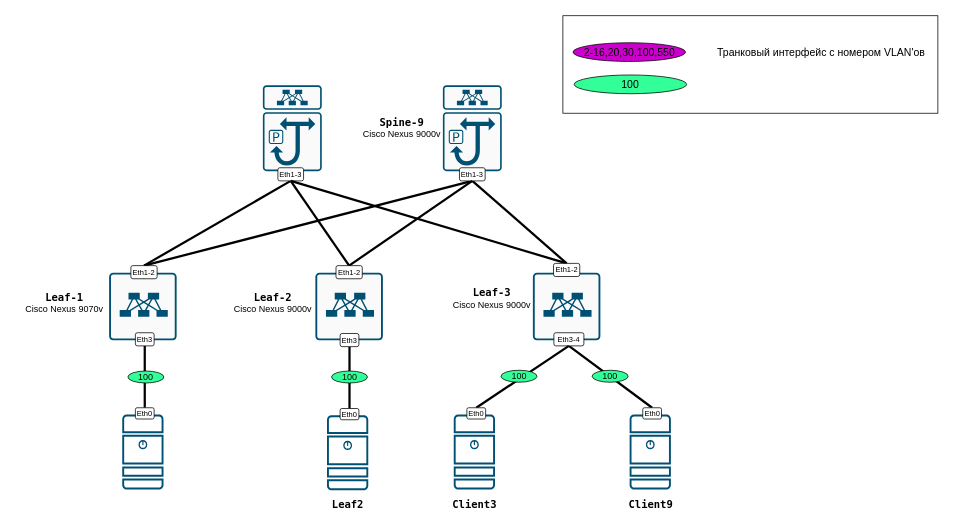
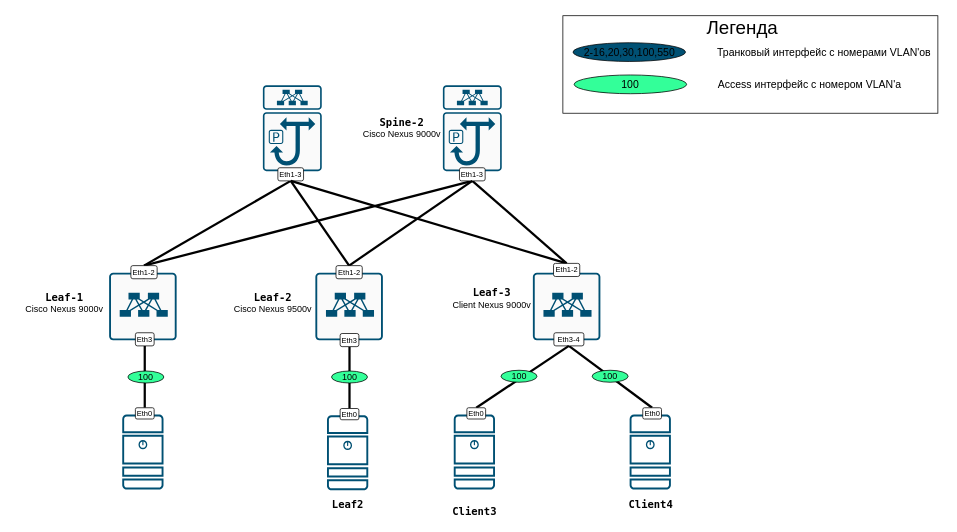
none -> (742, 27)
(629, 52) -> (629, 52)
(819, 52) -> (822, 52)
none -> (818, 85)
(402, 128) -> (402, 128)
(492, 298) -> (492, 298)
(65, 303) -> (65, 303)
(273, 303) -> (273, 303)
(474, 504) -> (474, 512)
(651, 504) -> (651, 504)
